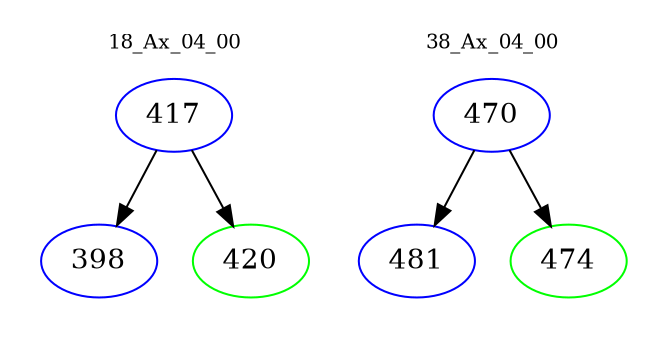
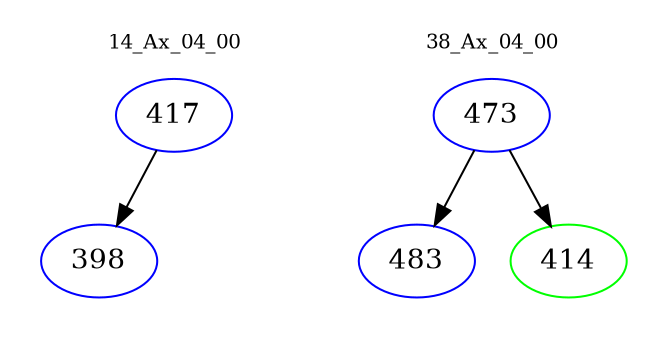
(175, 44) -> (175, 44)
(492, 115) -> (492, 115)
(251, 261) -> none
(417, 261) -> (417, 261)
(569, 261) -> (569, 261)
